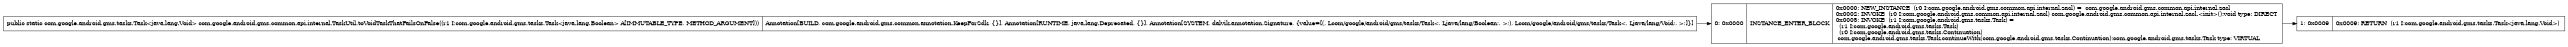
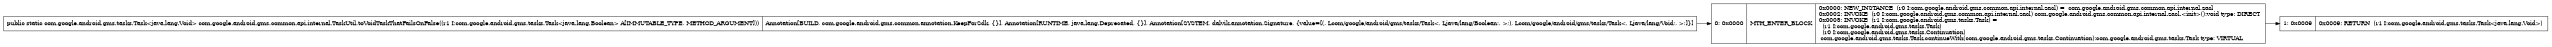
(1790, 23) -> (1781, 23)
